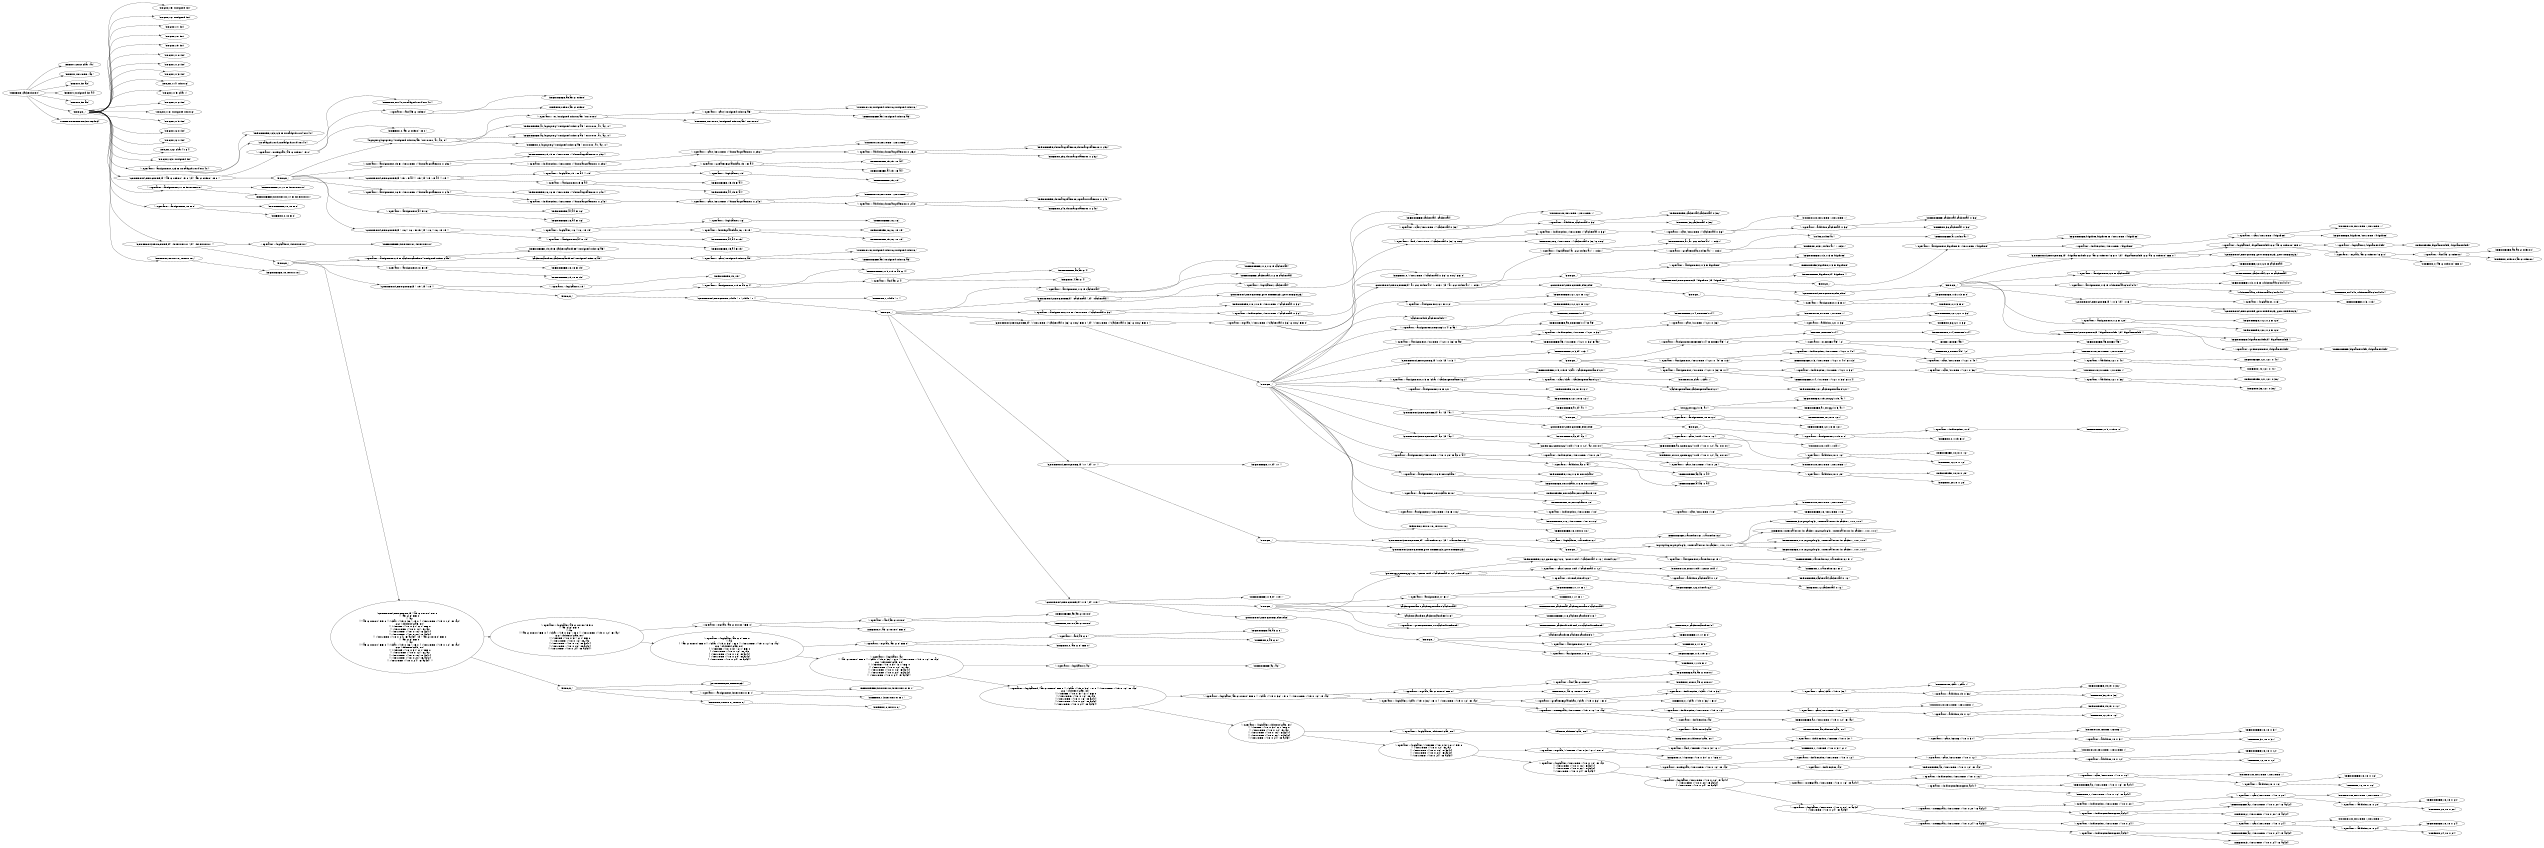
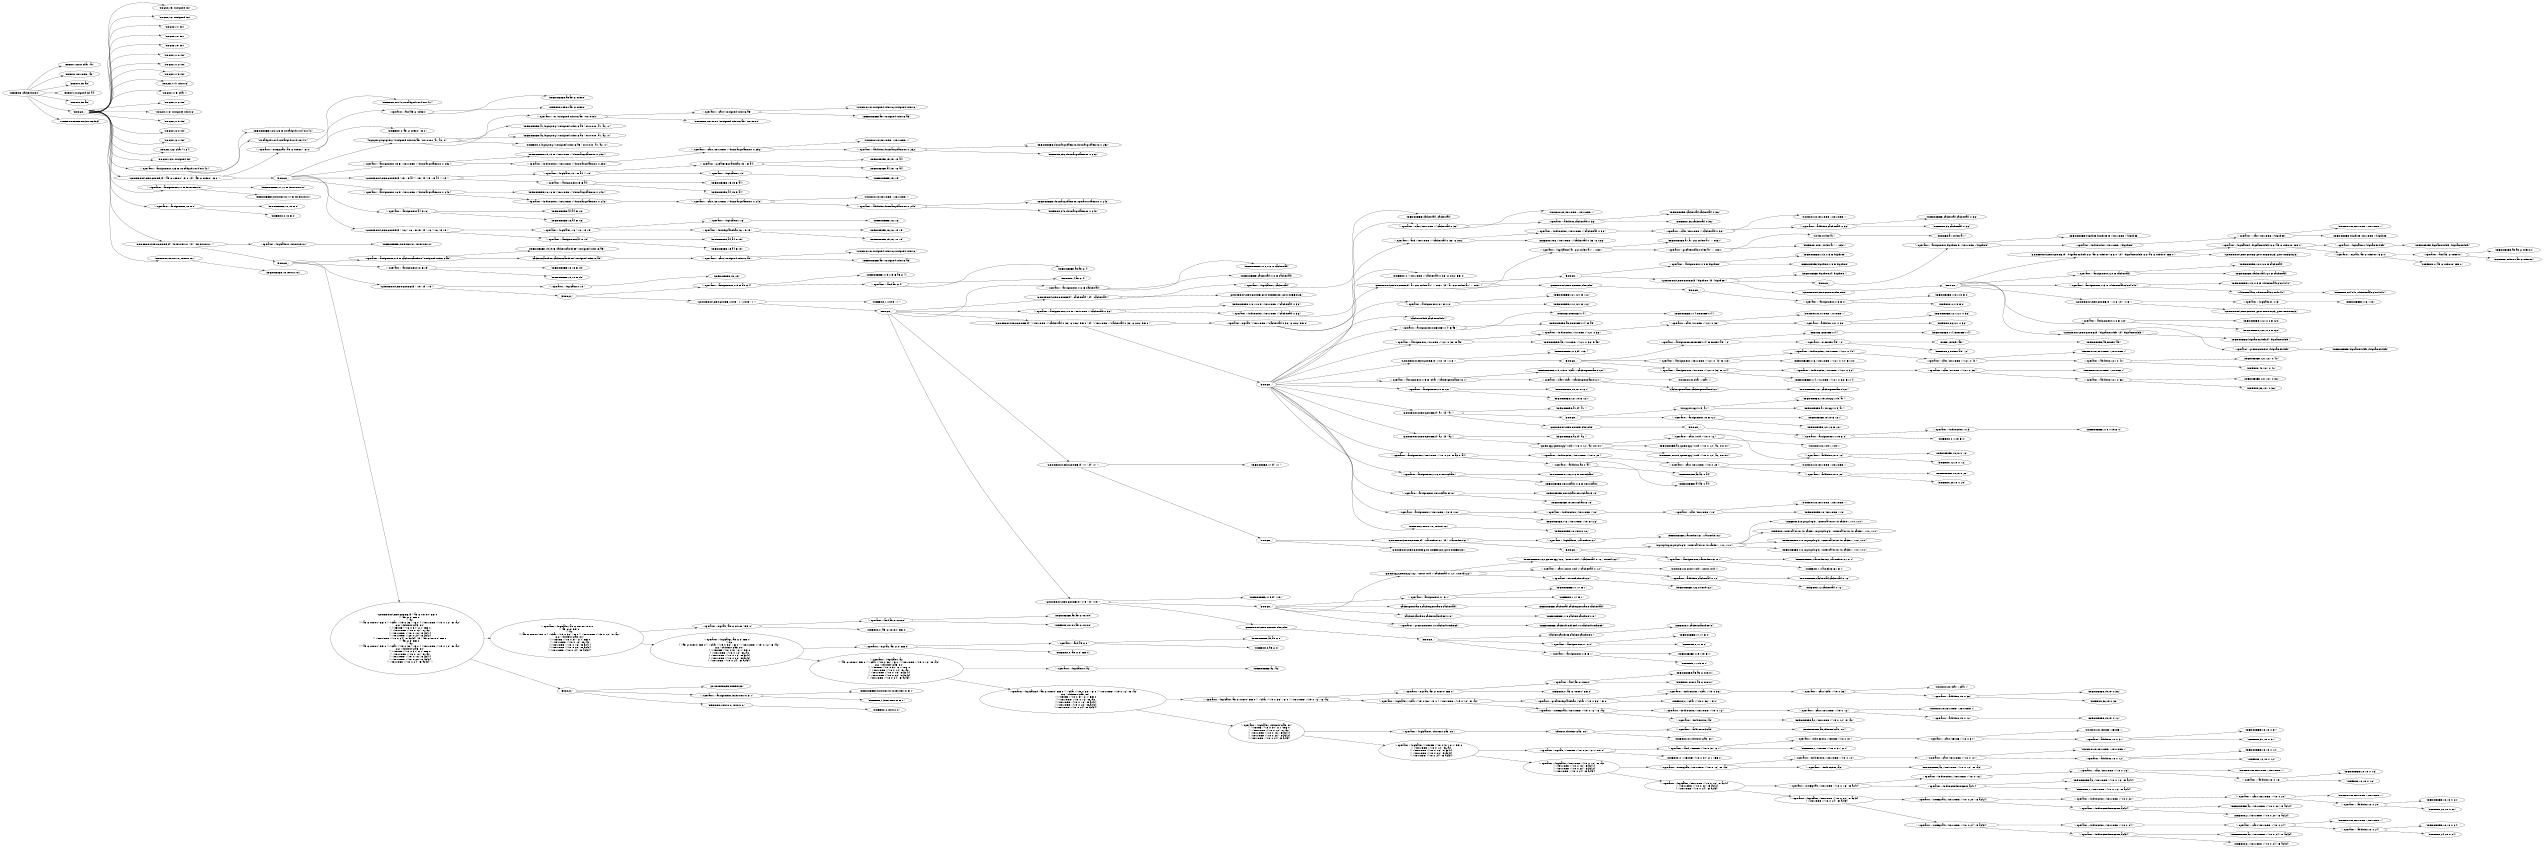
(1952, 237) -> (1952, 236)
(2104, 715) -> none
